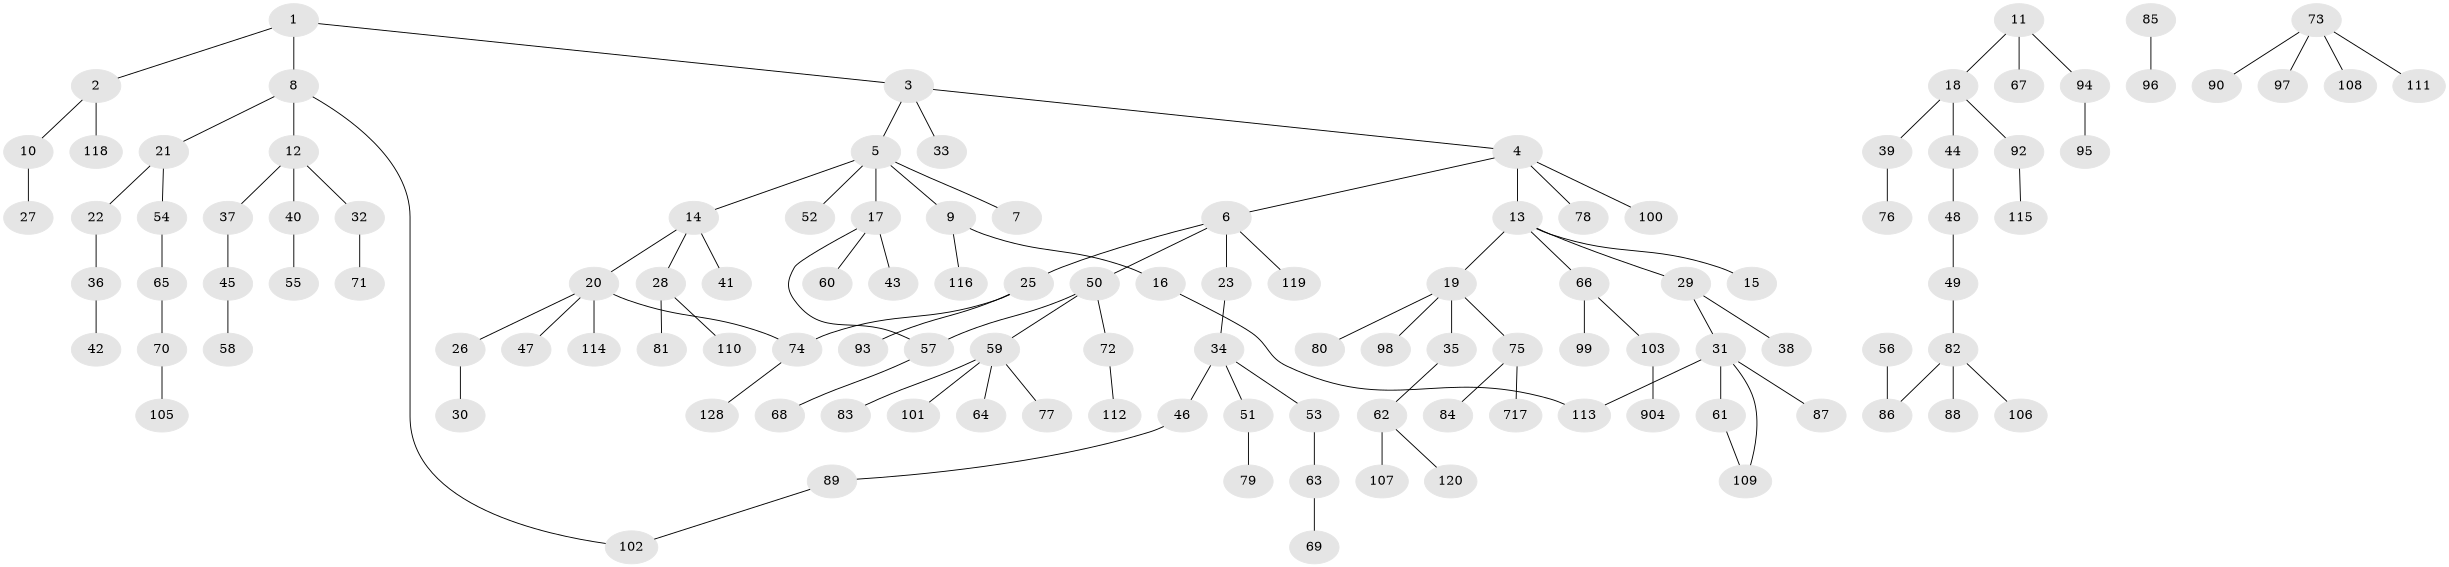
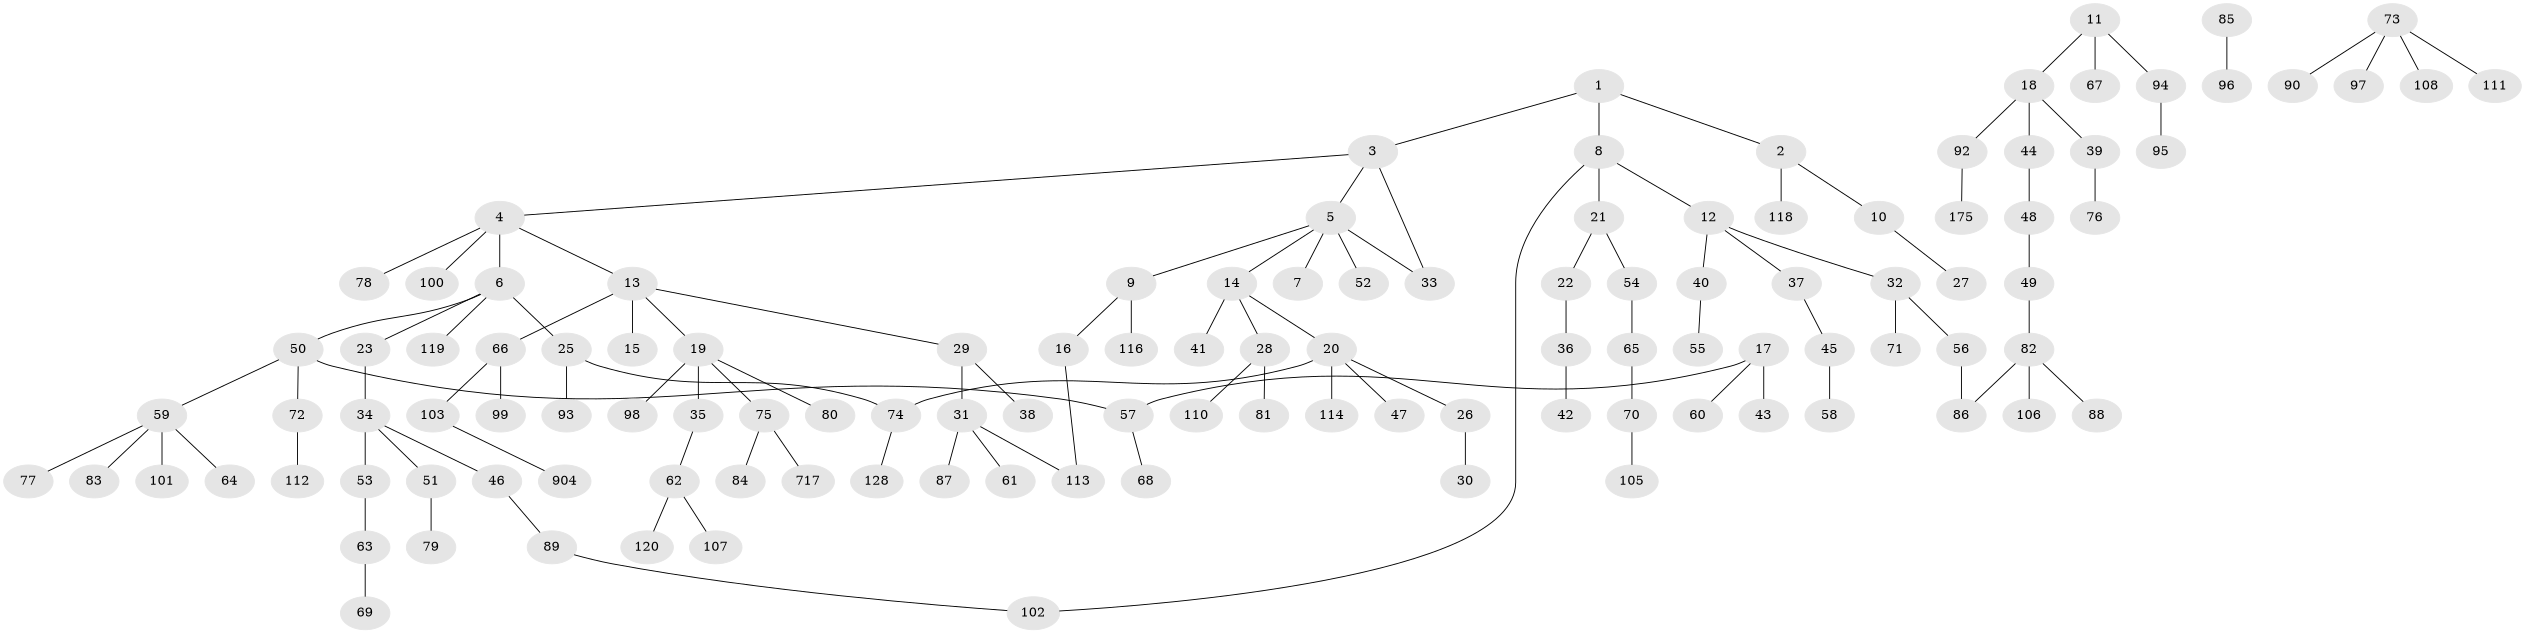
(876, 185) -> (1380, 251)
(2021, 218) -> (1961, 218)
none -> (1928, 317)
(1745, 481) -> none
